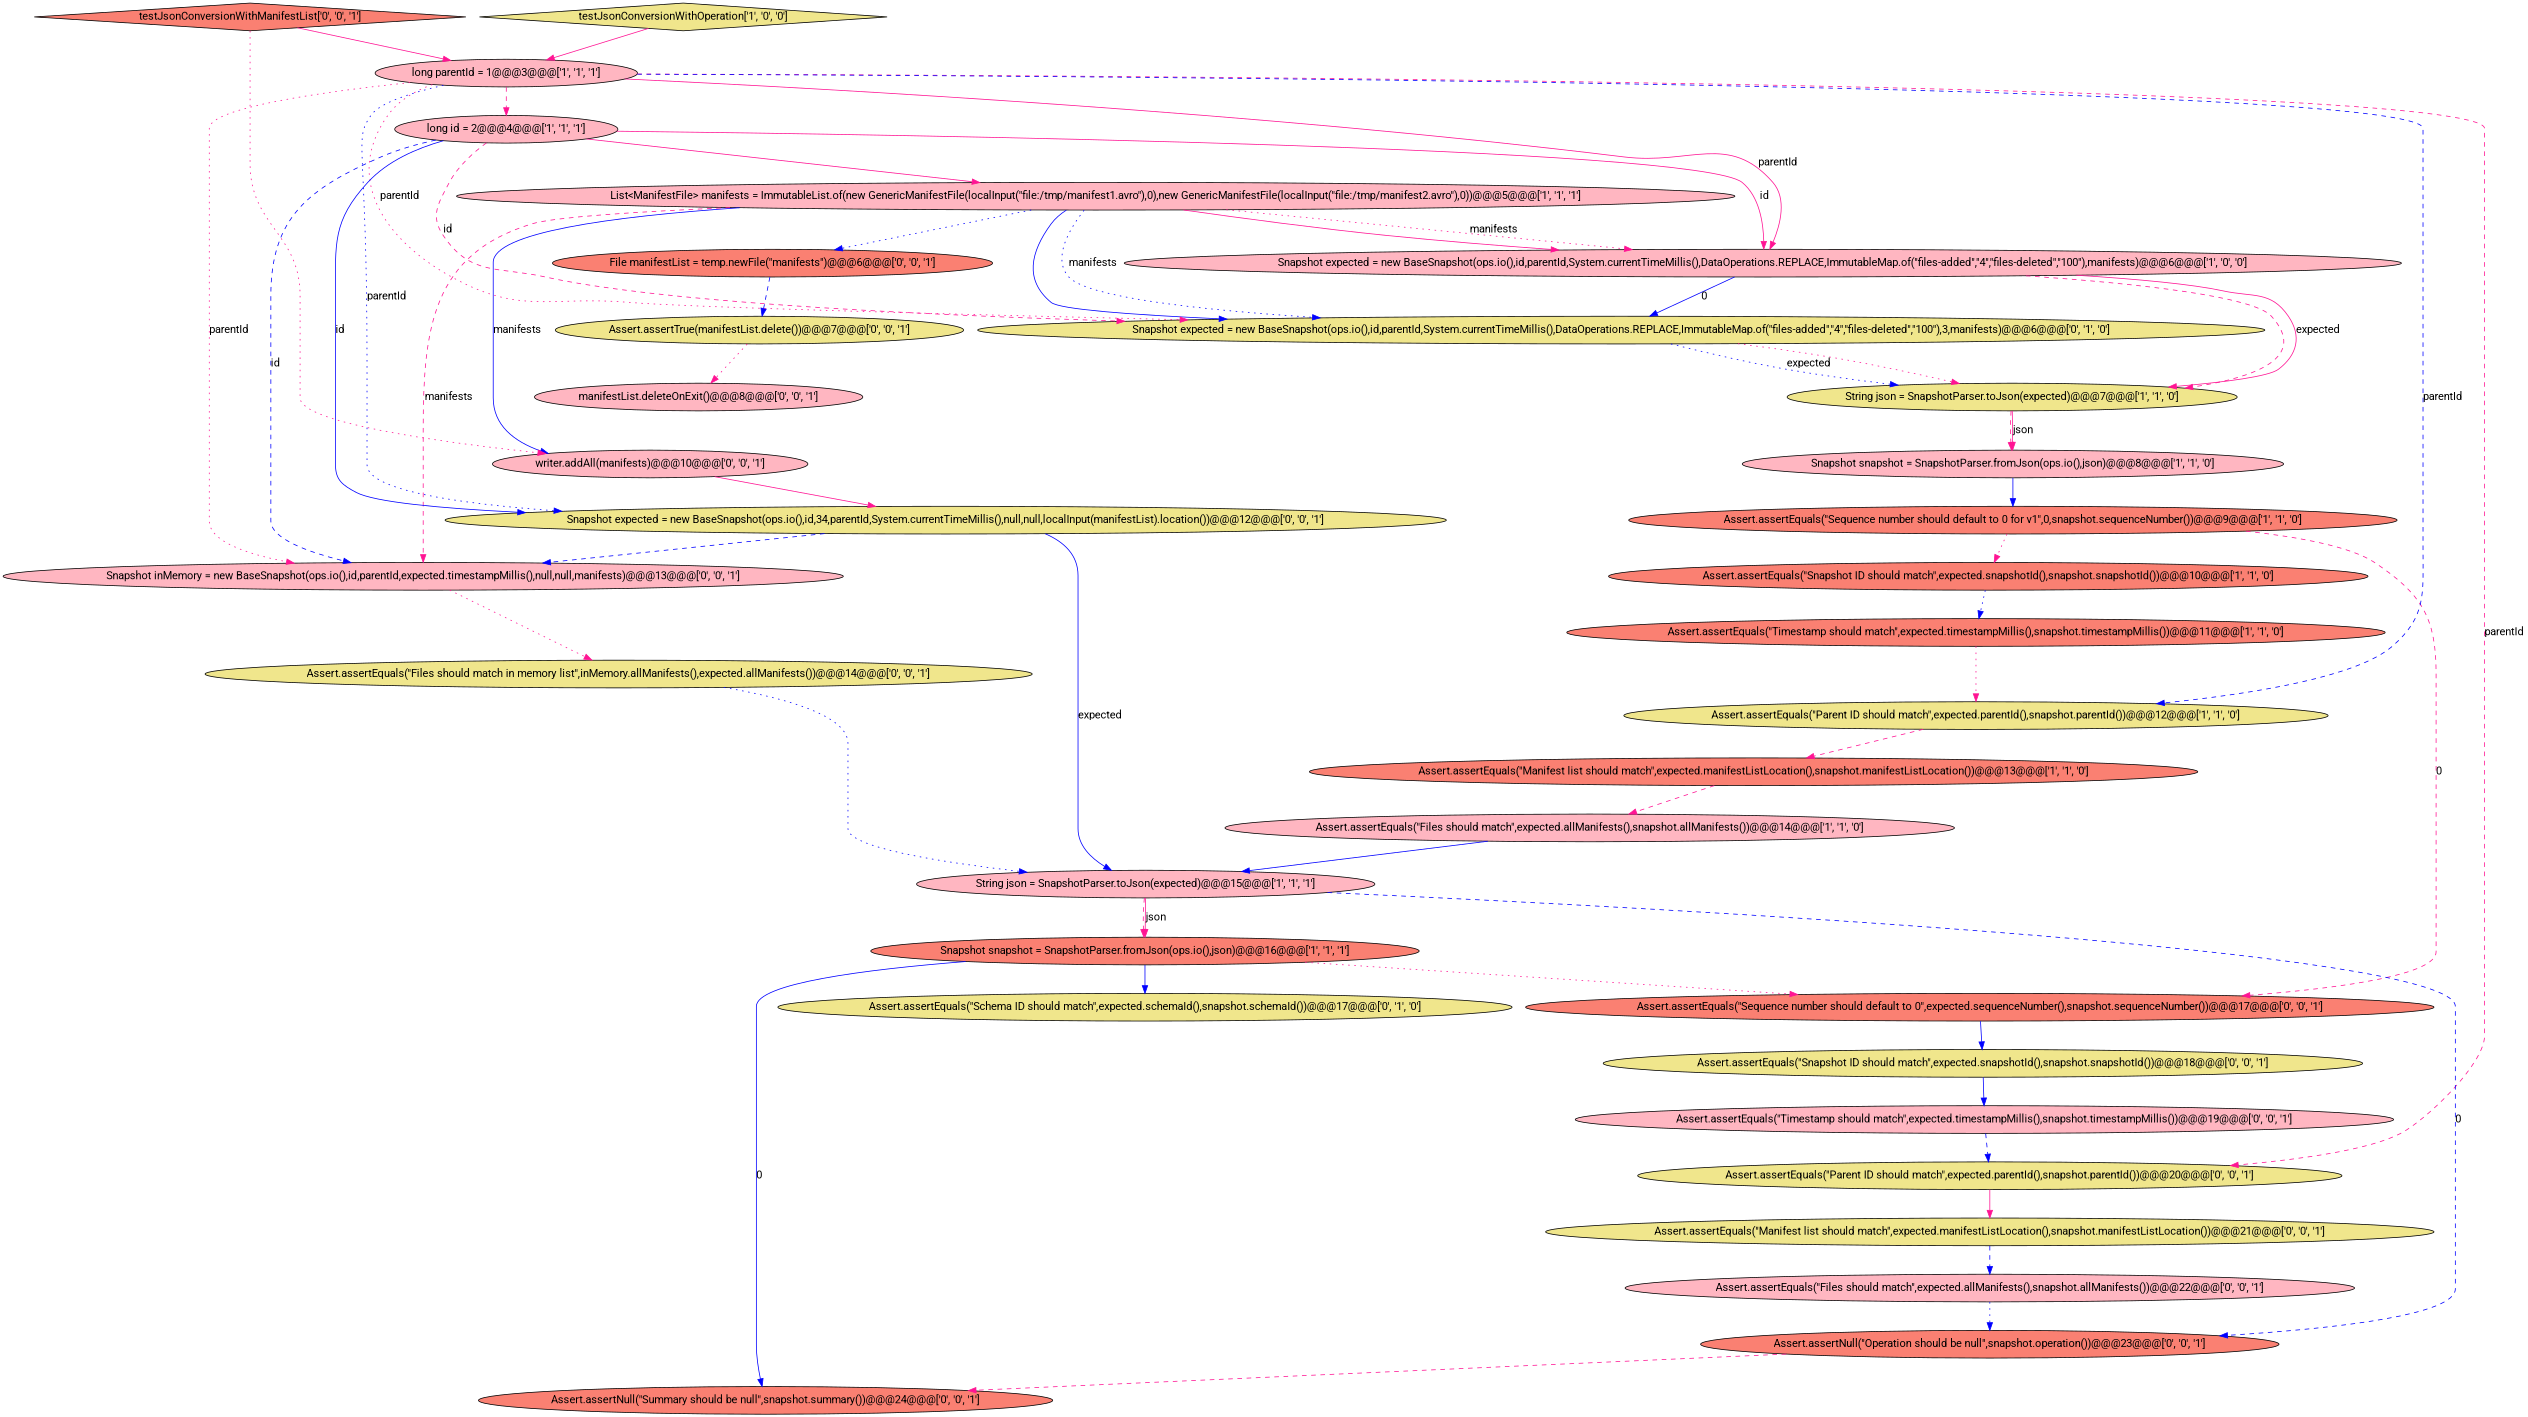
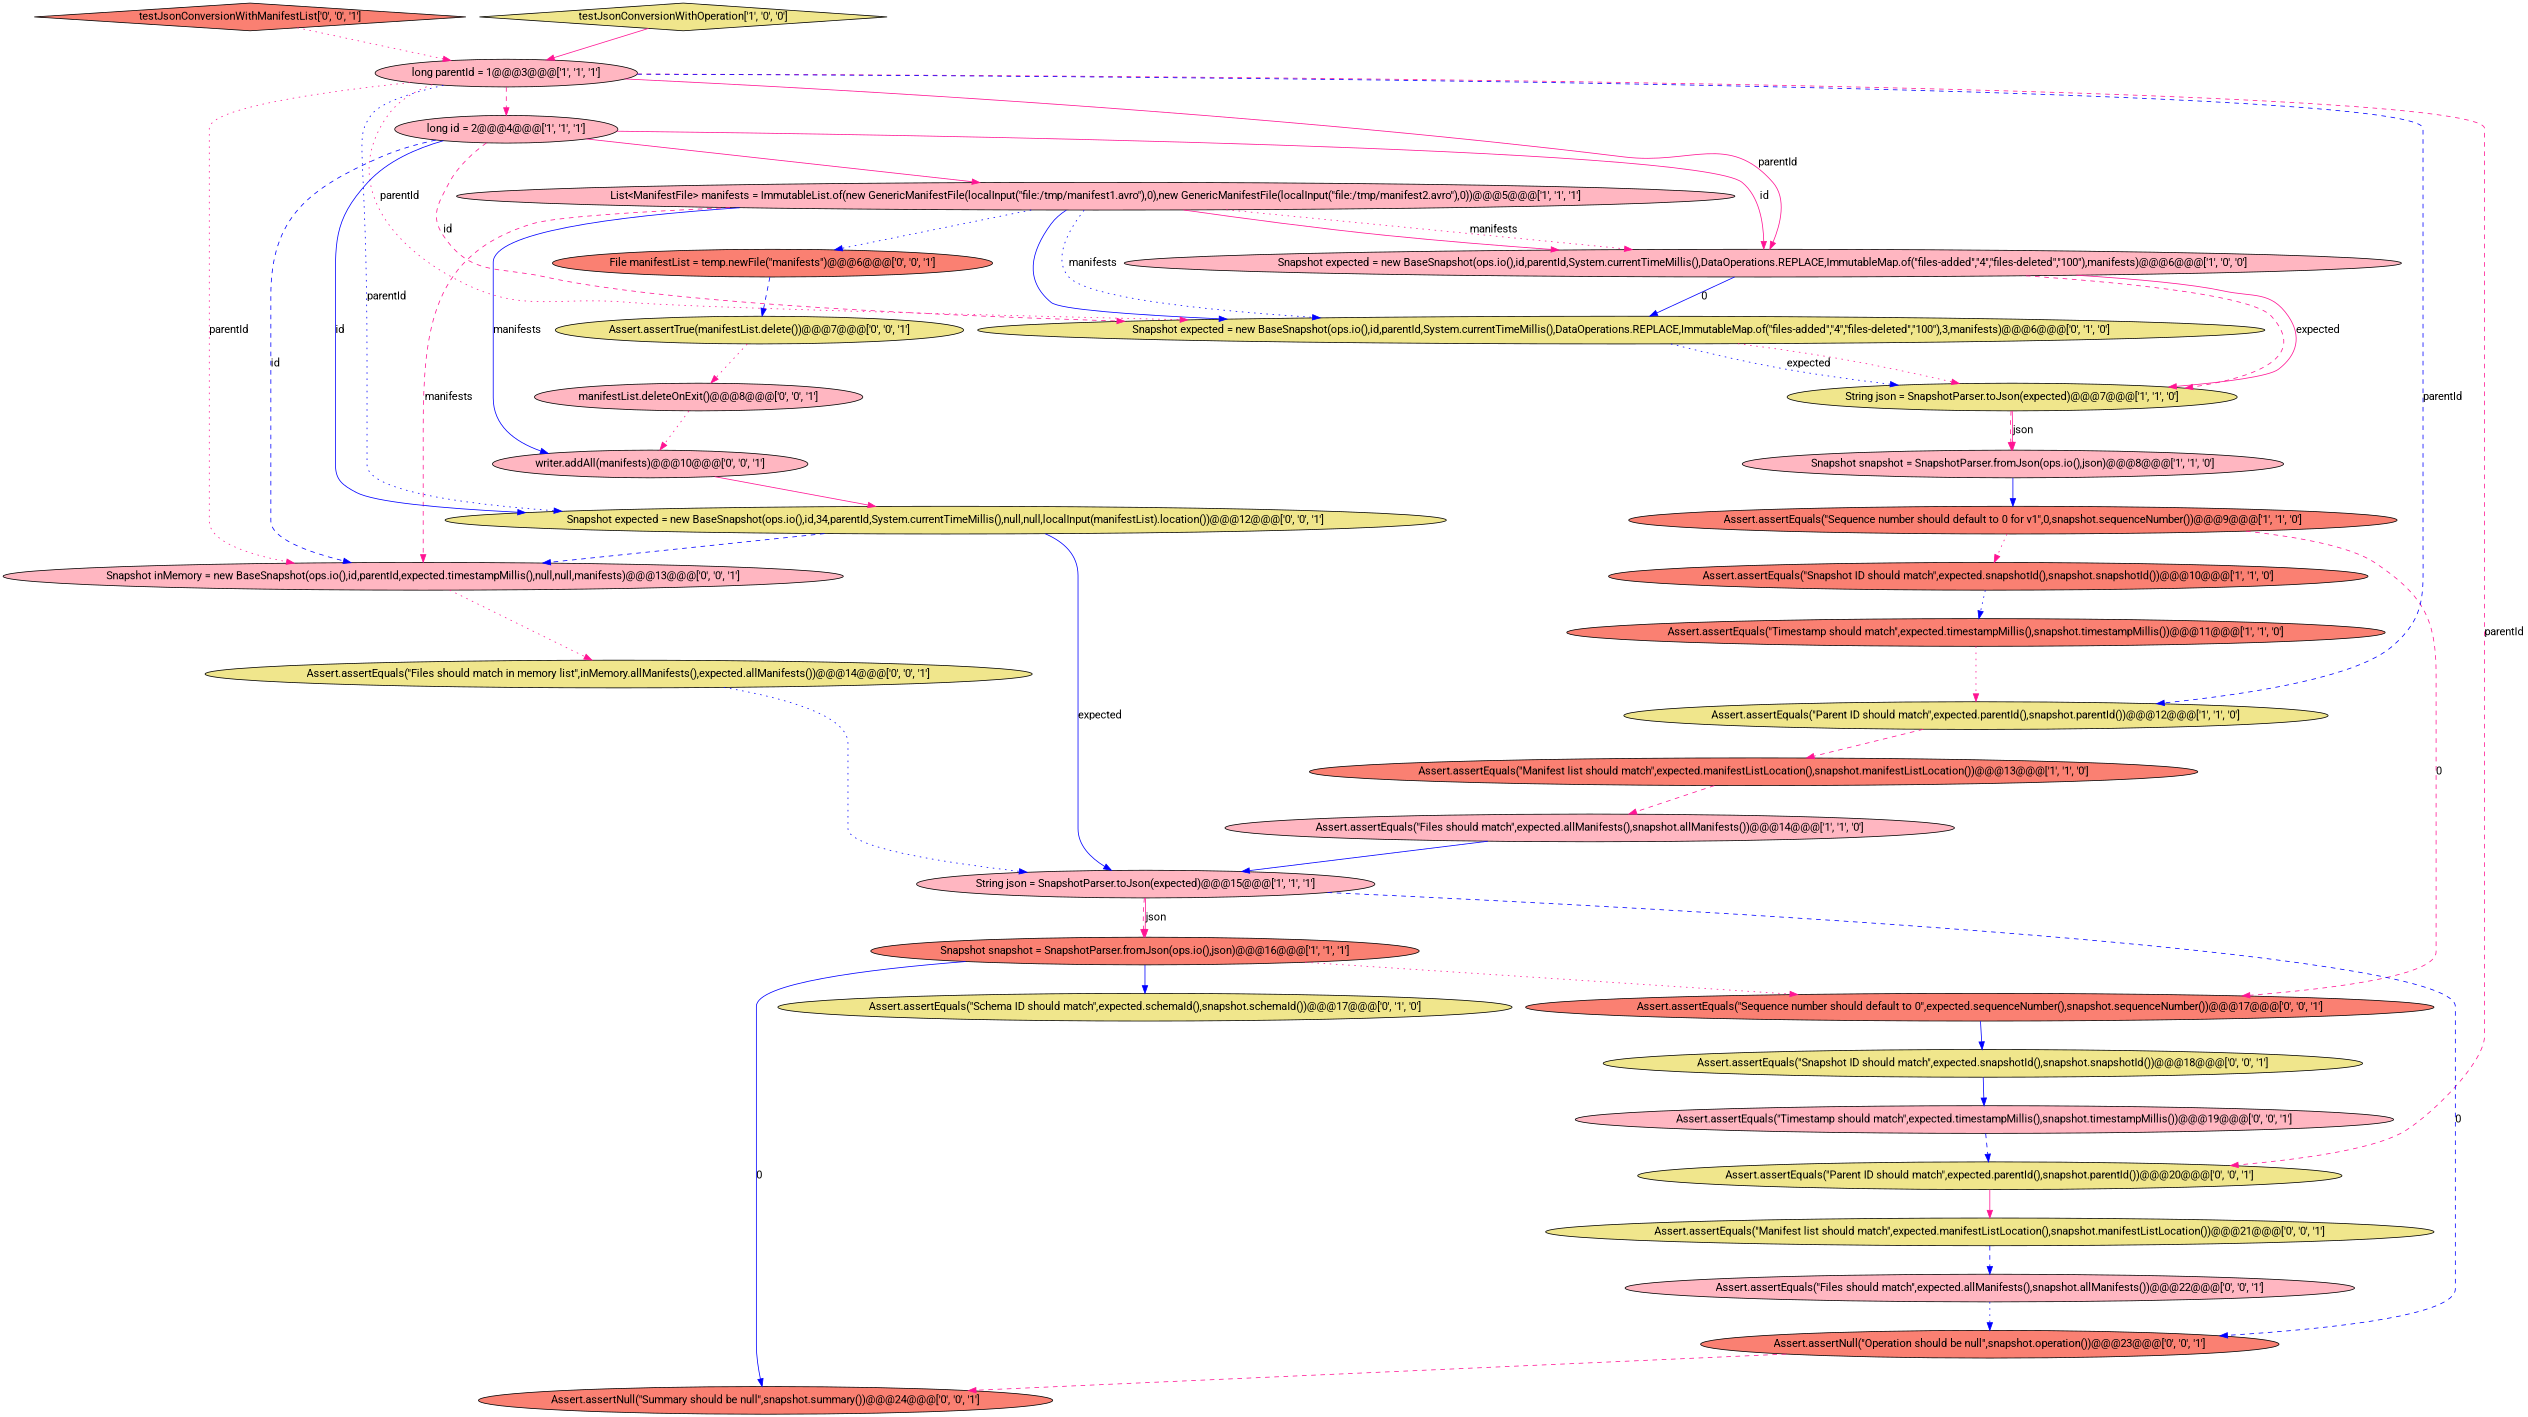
(370, 43) -> (370, 43)
(300, 332) -> (677, 427)
